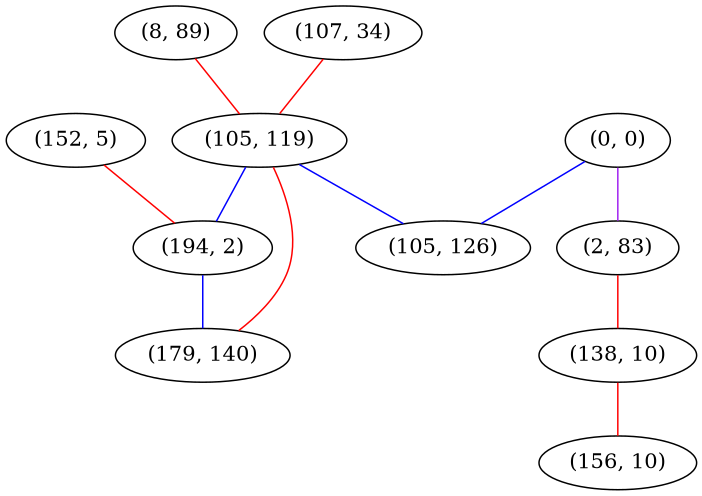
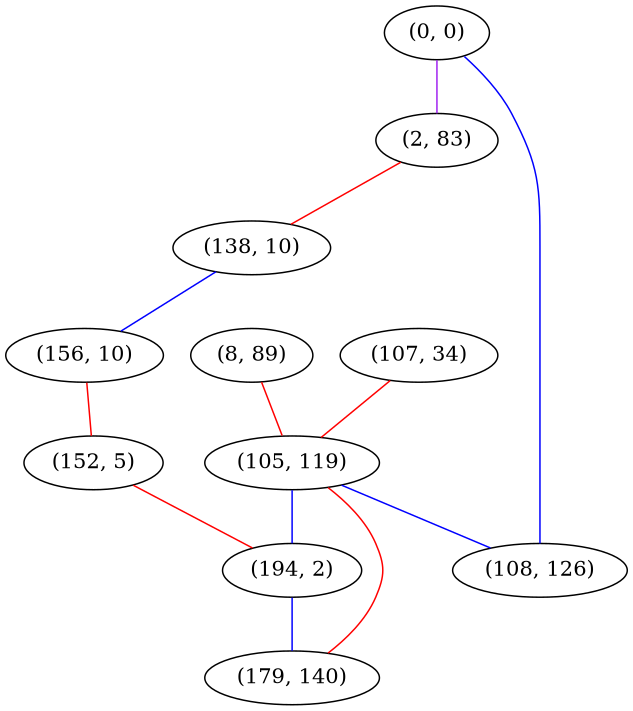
(443, 248) -> (540, 570)
none -> (89, 409)
(618, 409) -> (168, 301)
